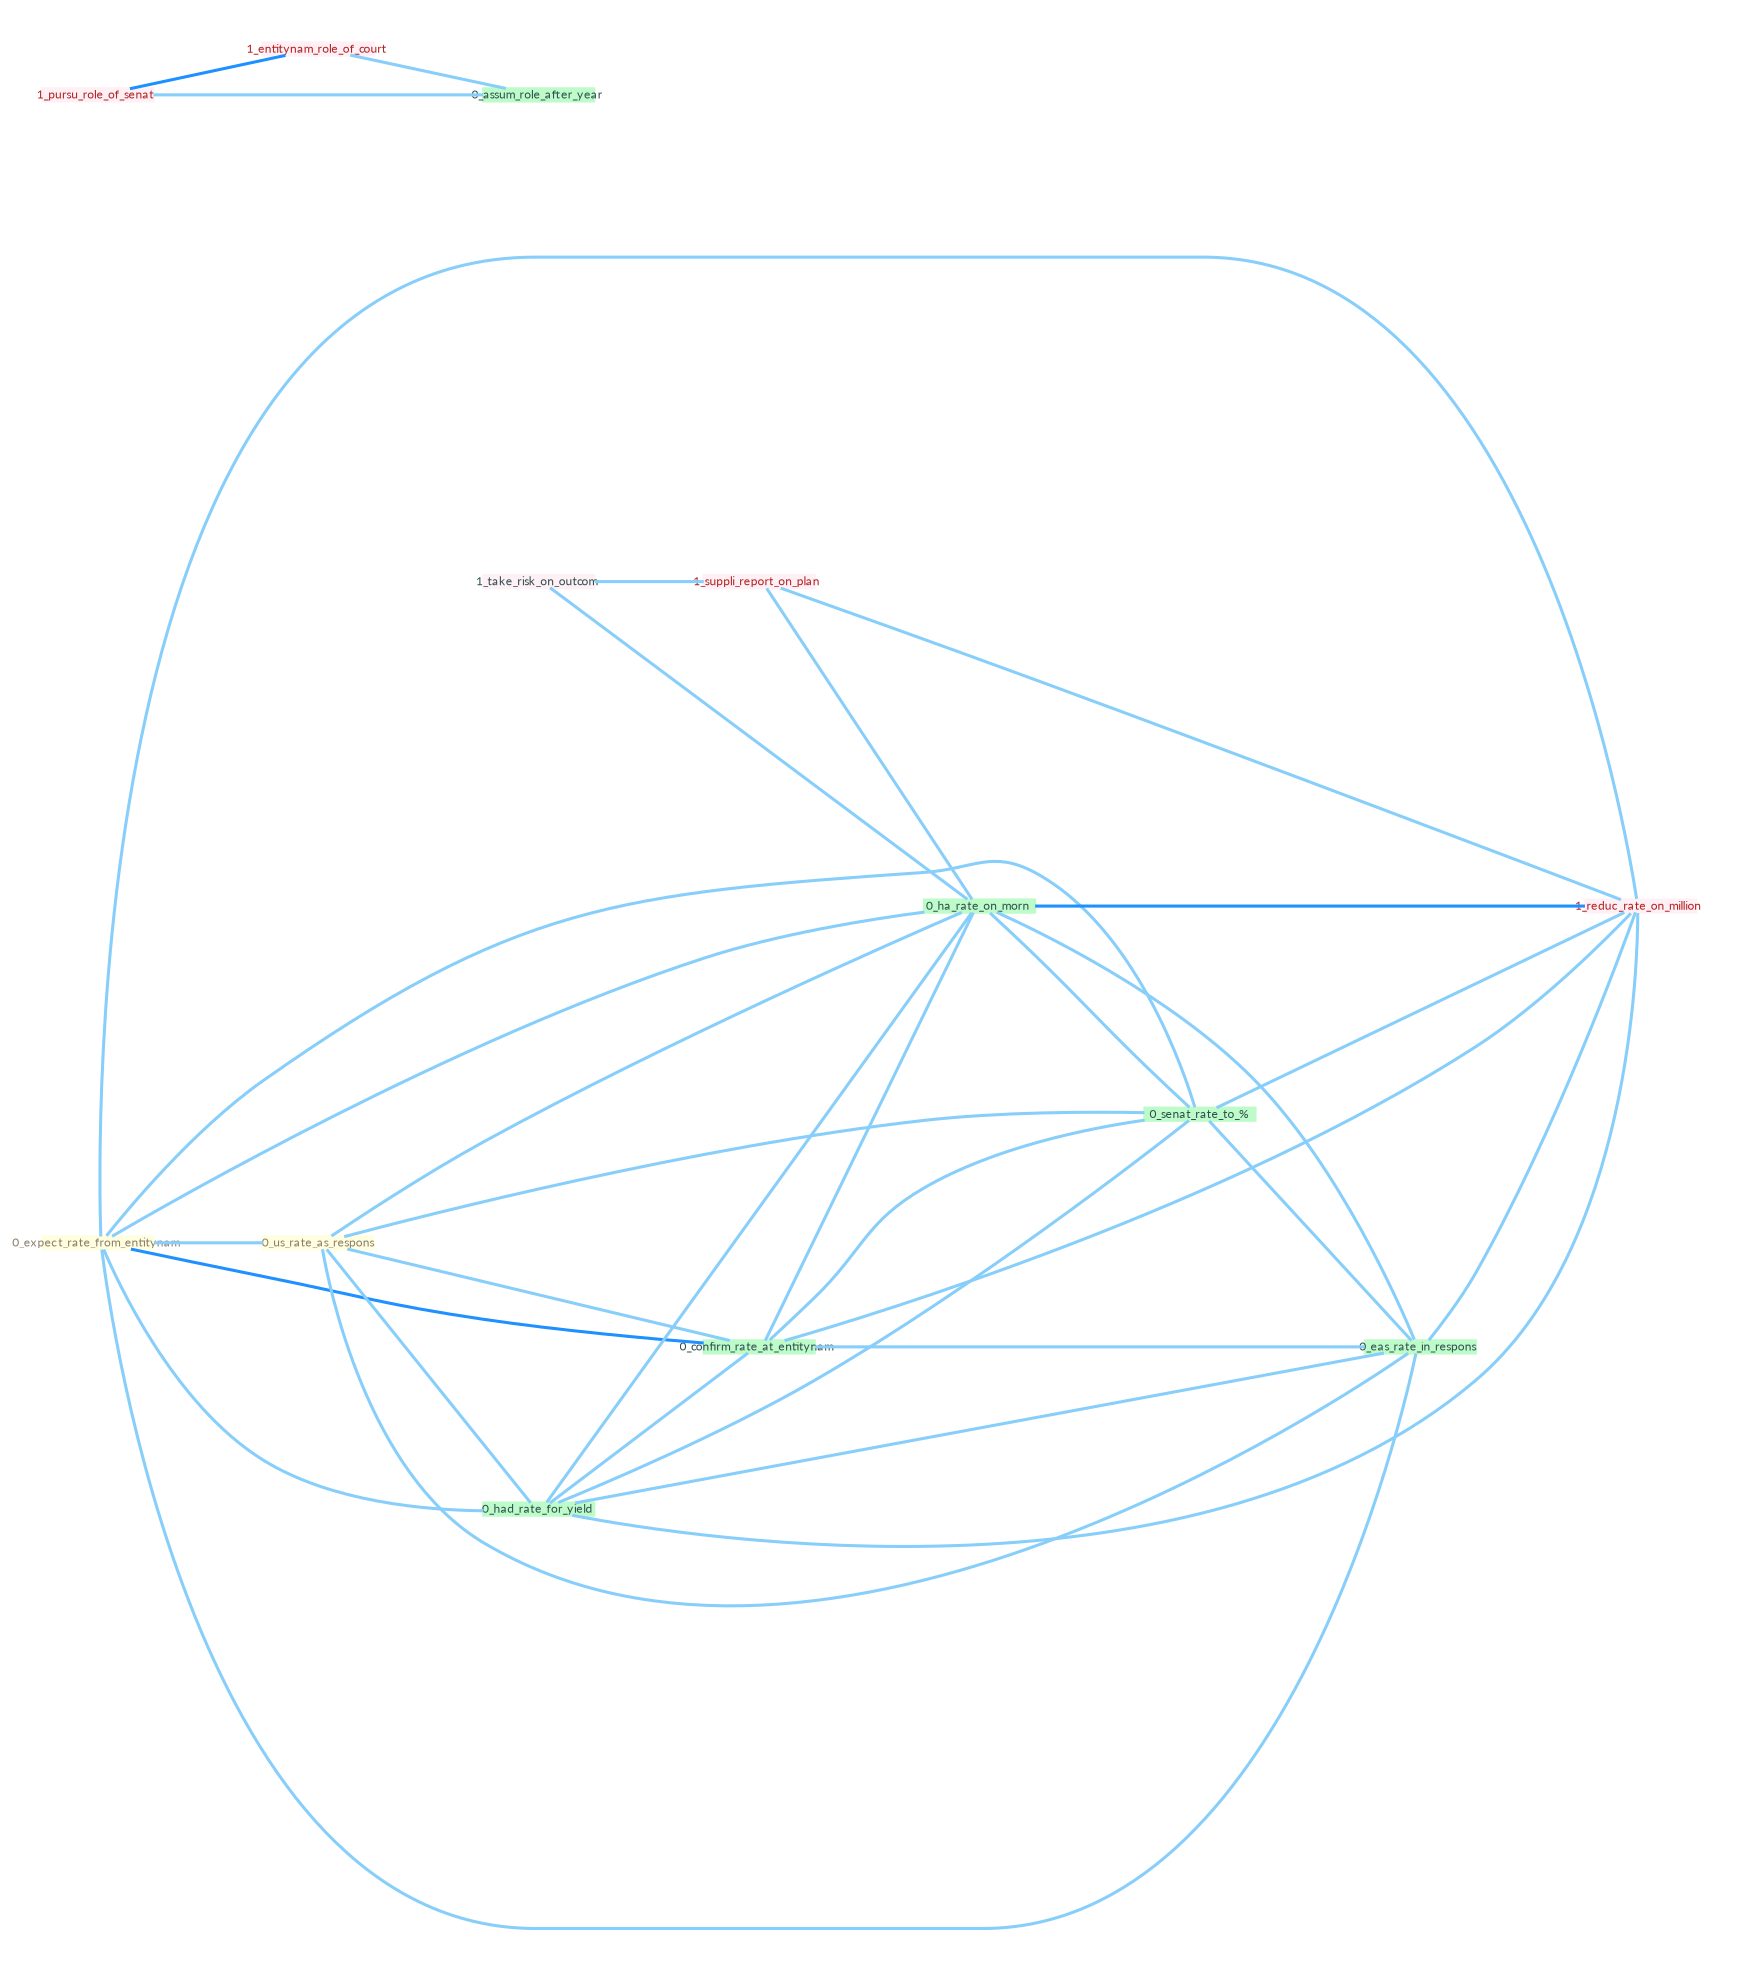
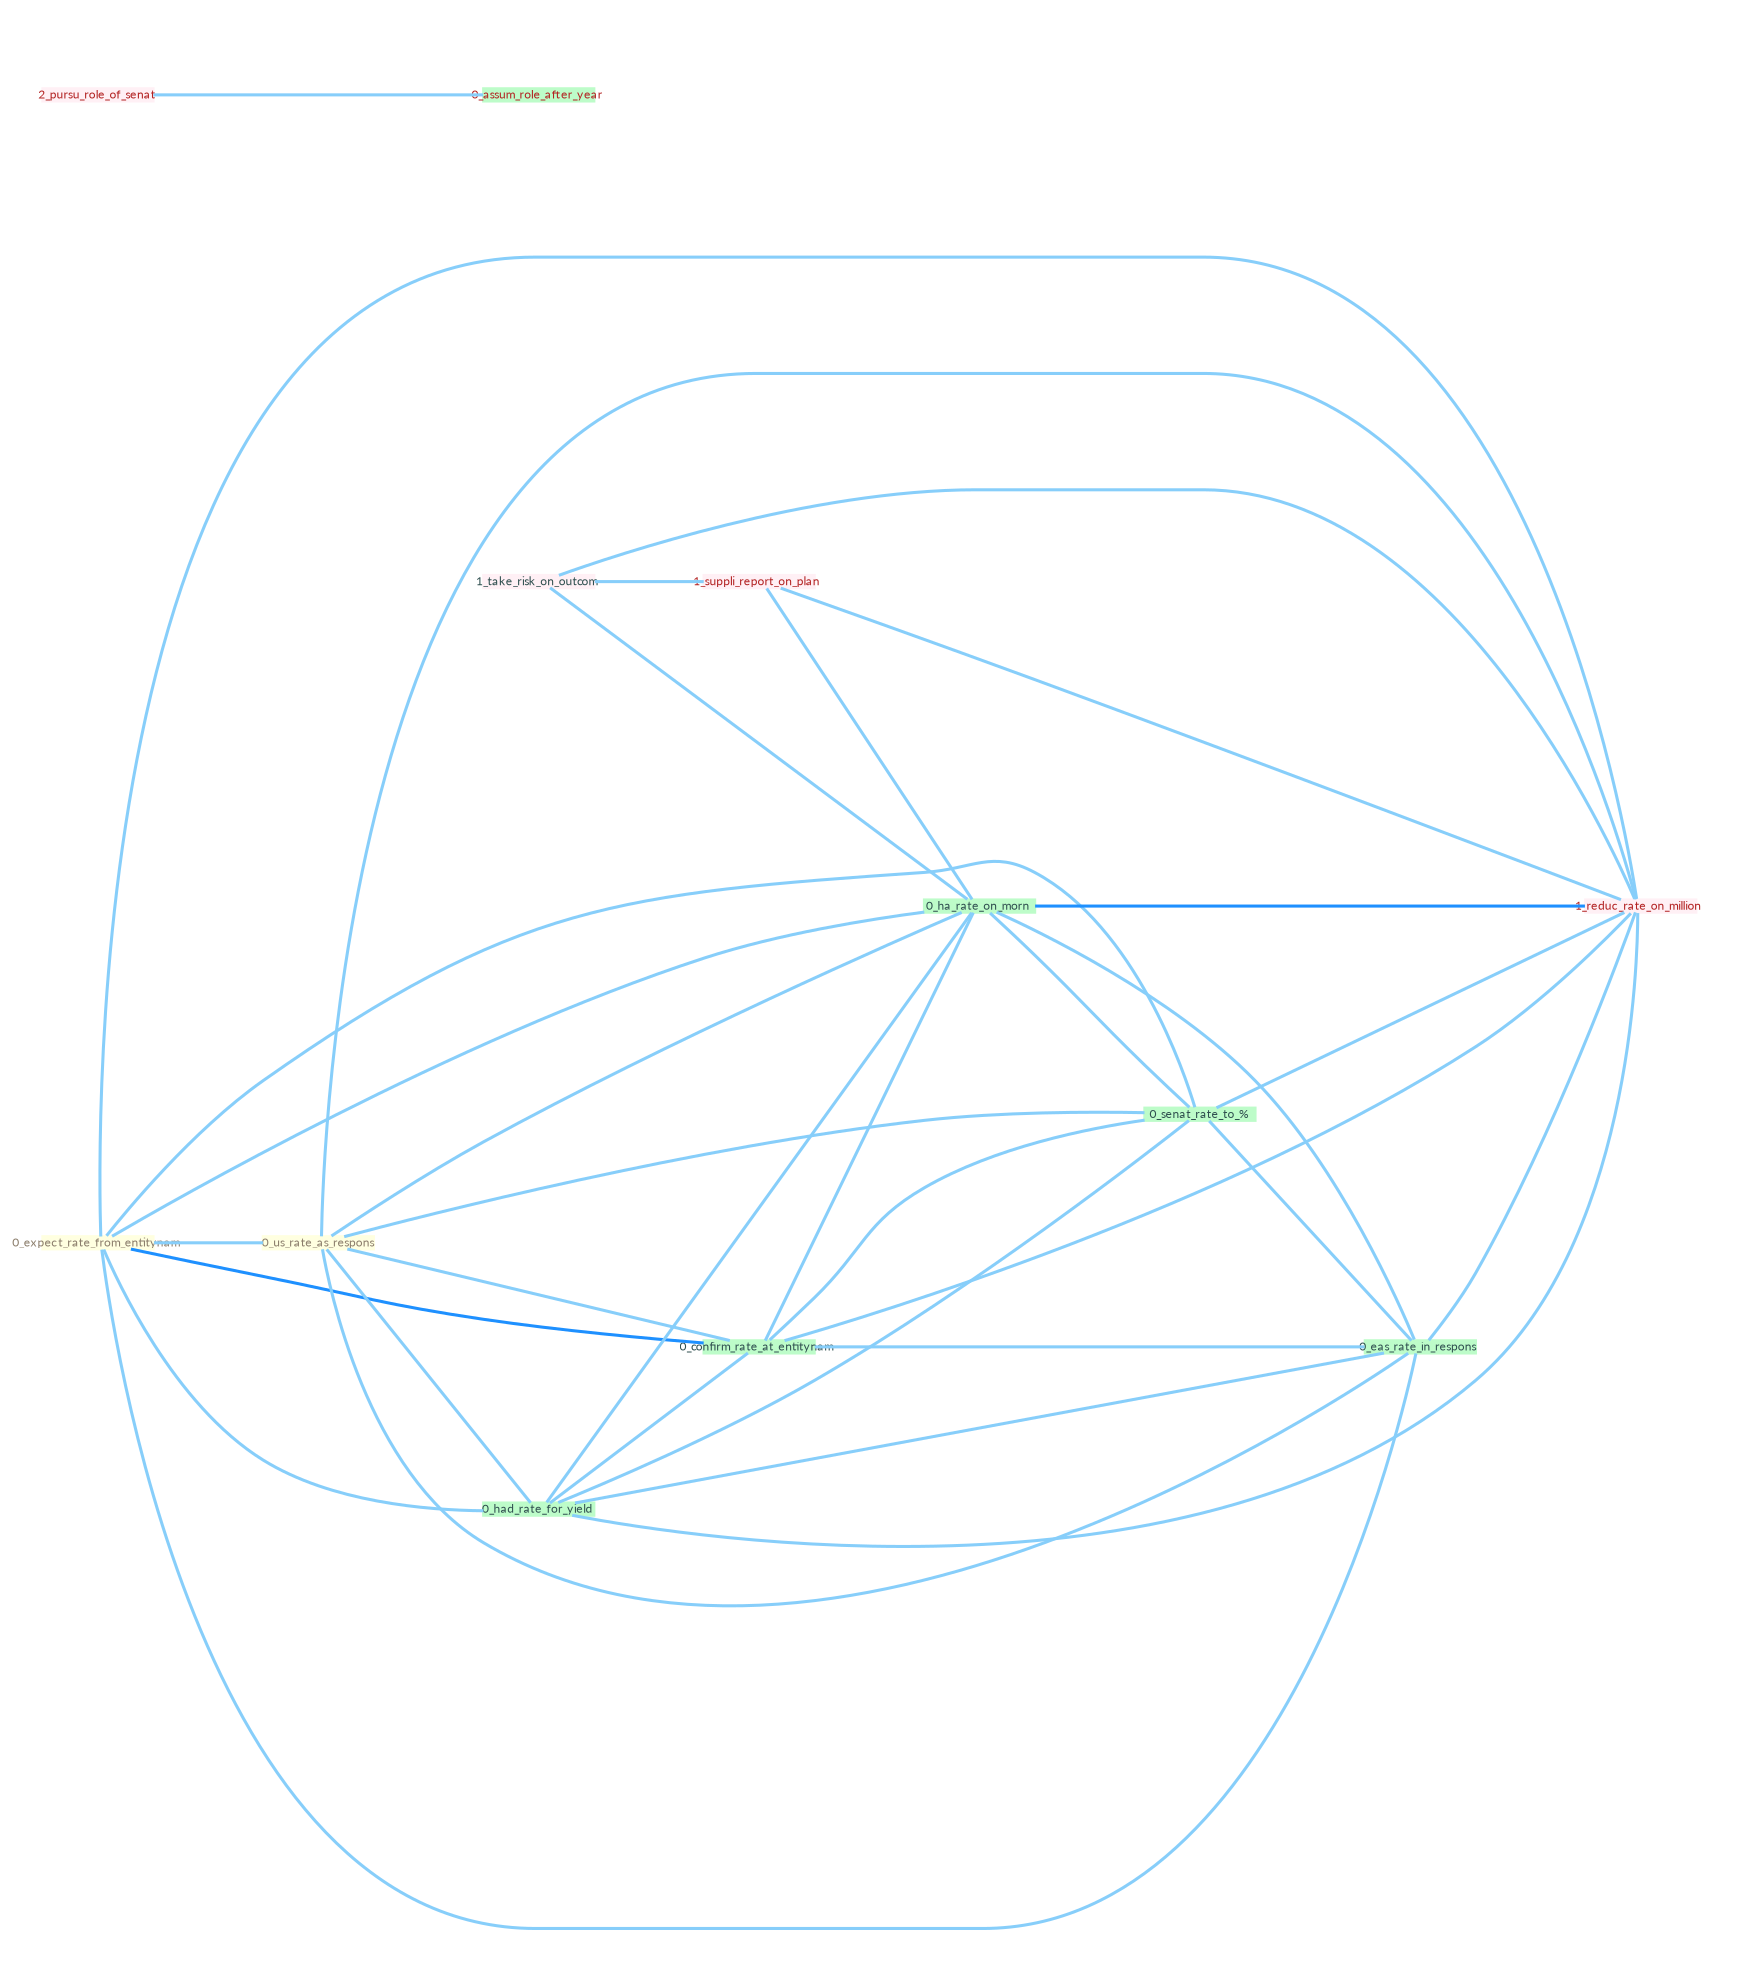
(318, 49) -> none
(98, 95) -> (98, 95)
(539, 95) -> (539, 95)
none -> (816, 373)
none -> (1188, 490)
